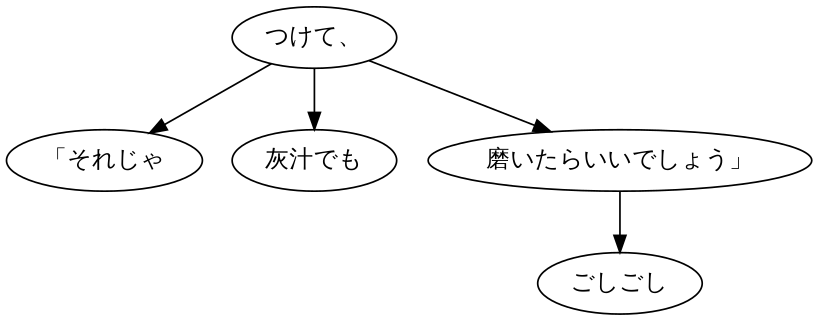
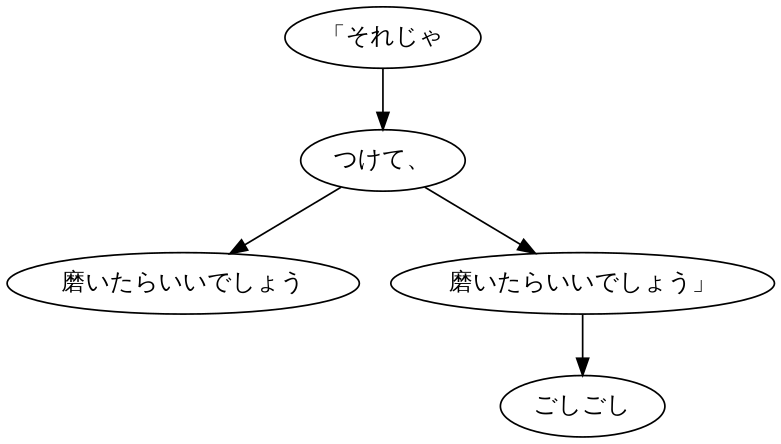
(218, 94) -> (383, 91)
(314, 160) -> (183, 283)
